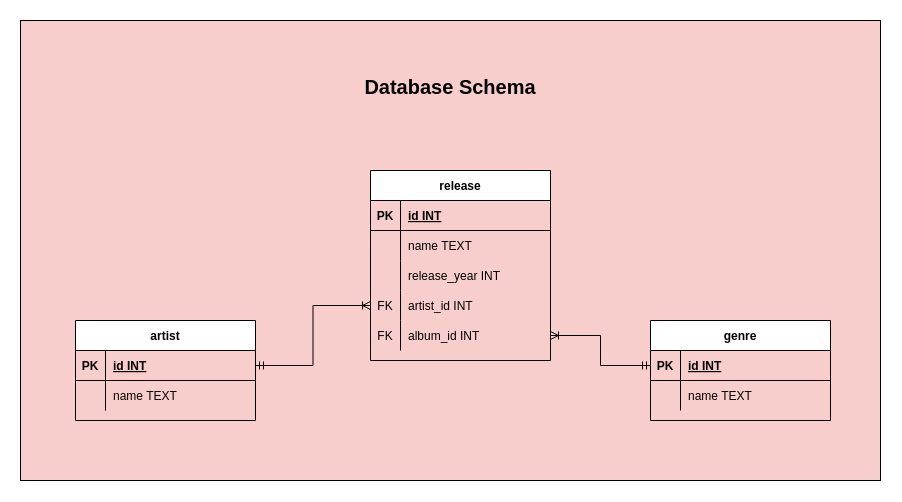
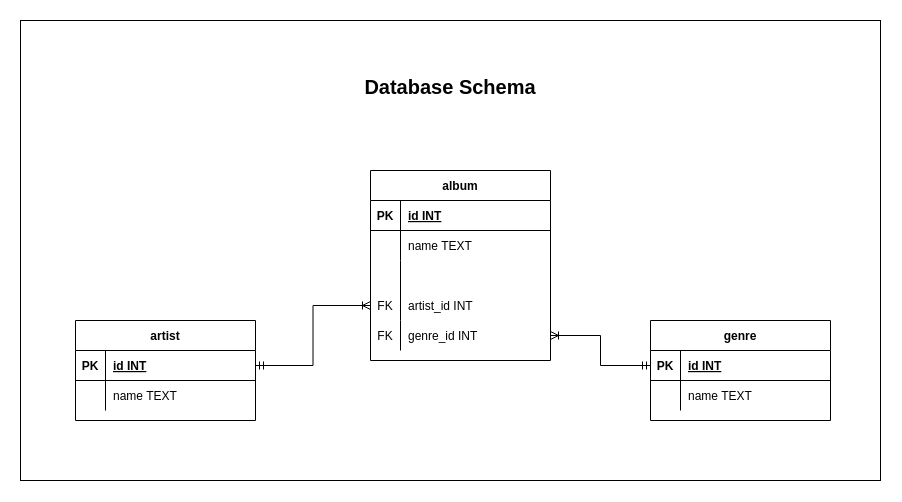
(451, 40) -> (451, 40)
(460, 186) -> (460, 186)
(476, 276) -> none
(444, 336) -> (445, 336)
